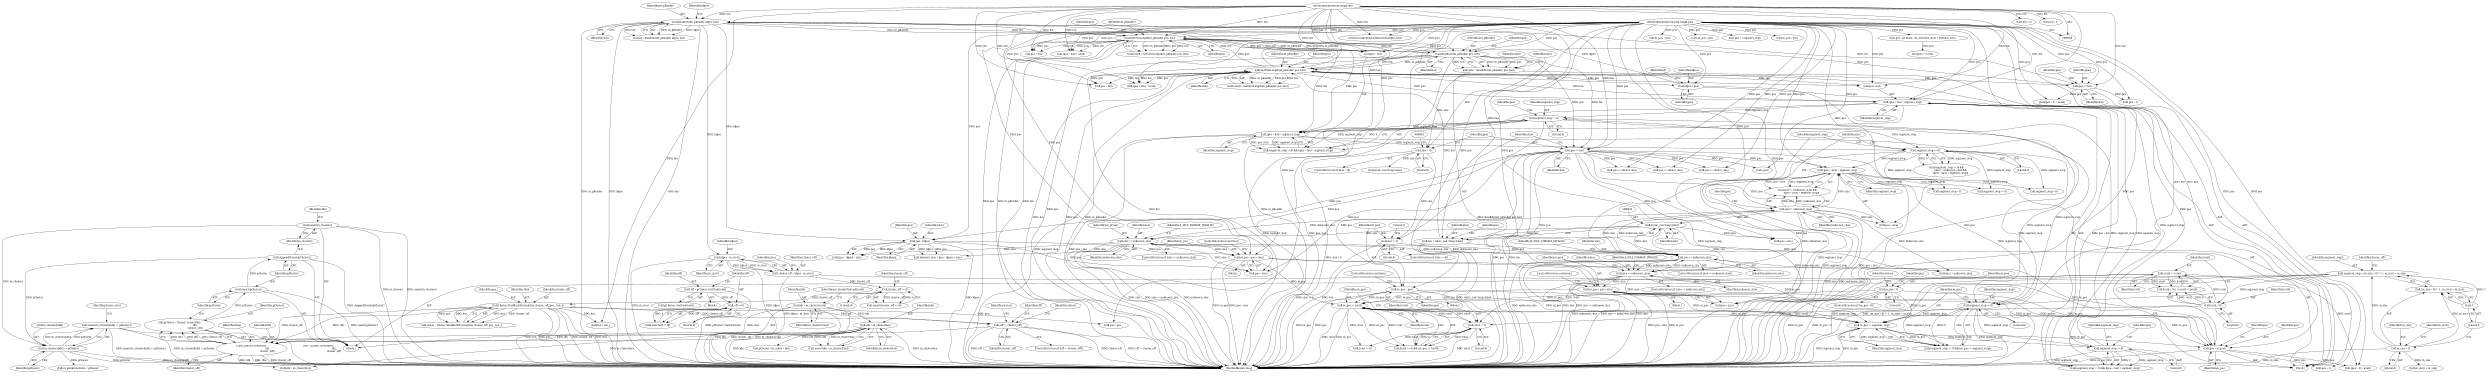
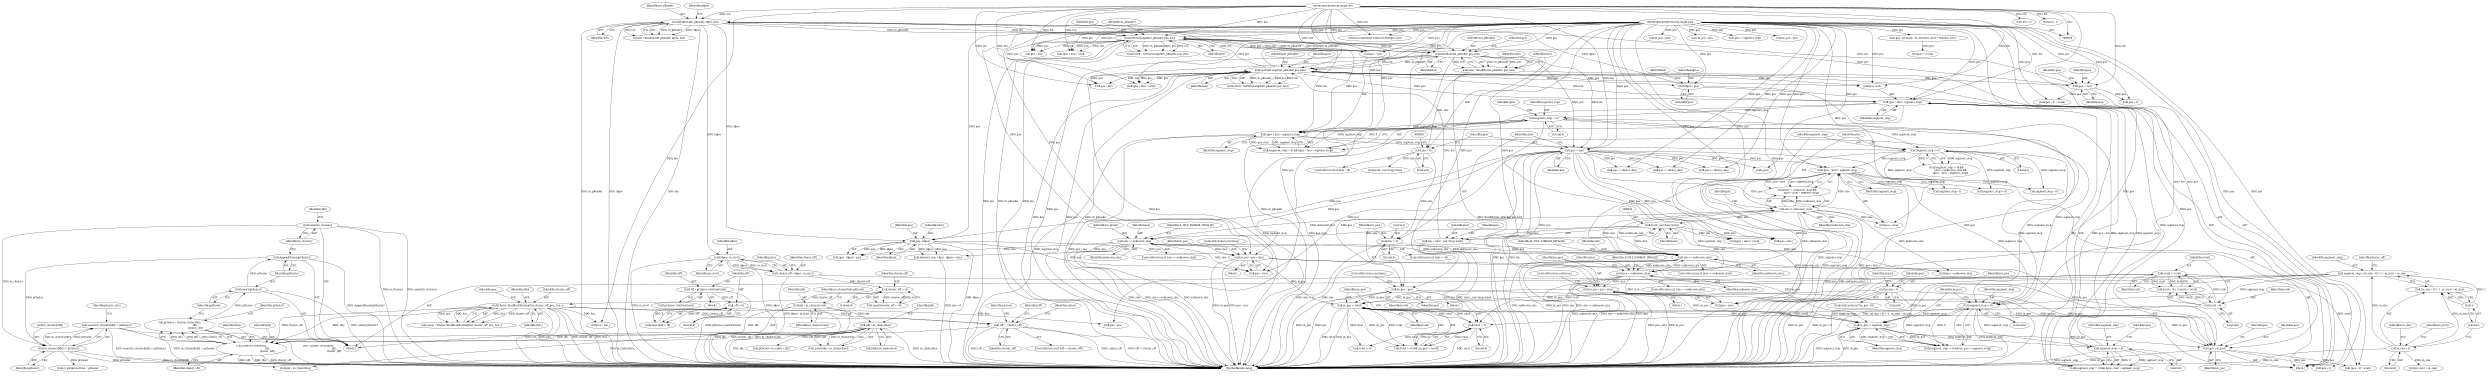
(1566, 70) -> none
(1326, 224) -> (941, 354)
none -> (1745, 241)
(297, 251) -> (290, 248)
(847, 257) -> (847, 257)
none -> (534, 325)
(753, 325) -> (753, 325)
